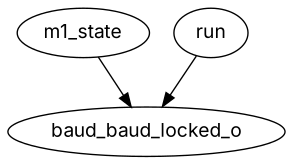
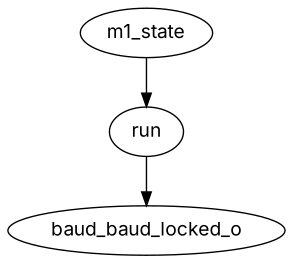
(111, 76) -> (146, 76)
